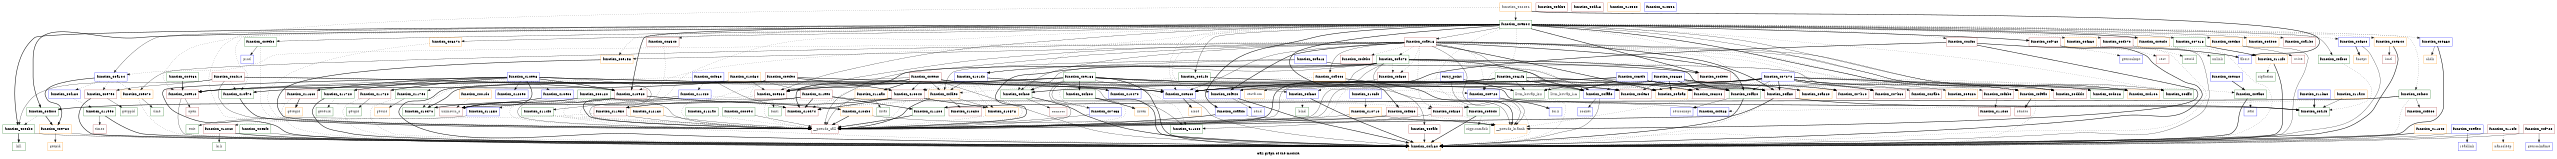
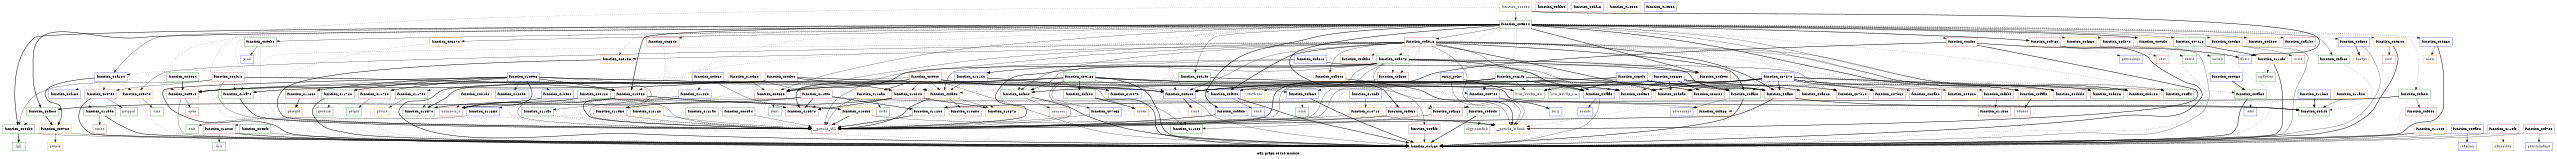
(1713, 112) -> (1713, 112)
